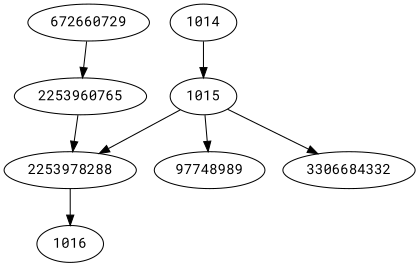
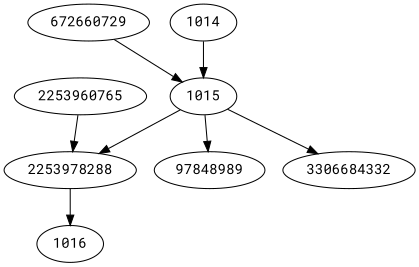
(85, 54) -> (144, 58)
(210, 170) -> (210, 170)
